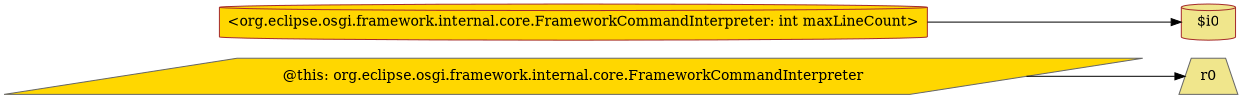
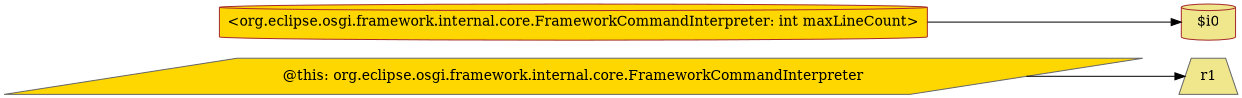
(1208, 76) -> (1208, 76)
